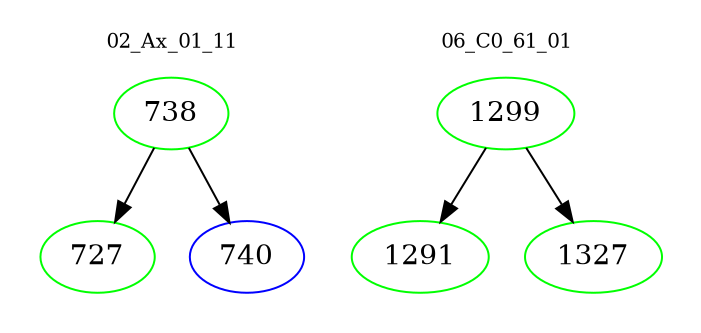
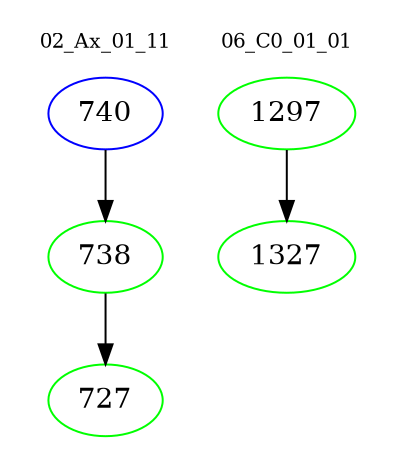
(507, 43) -> (287, 43)
(506, 114) -> (287, 114)
(204, 176) -> (106, 175)
(420, 257) -> none
